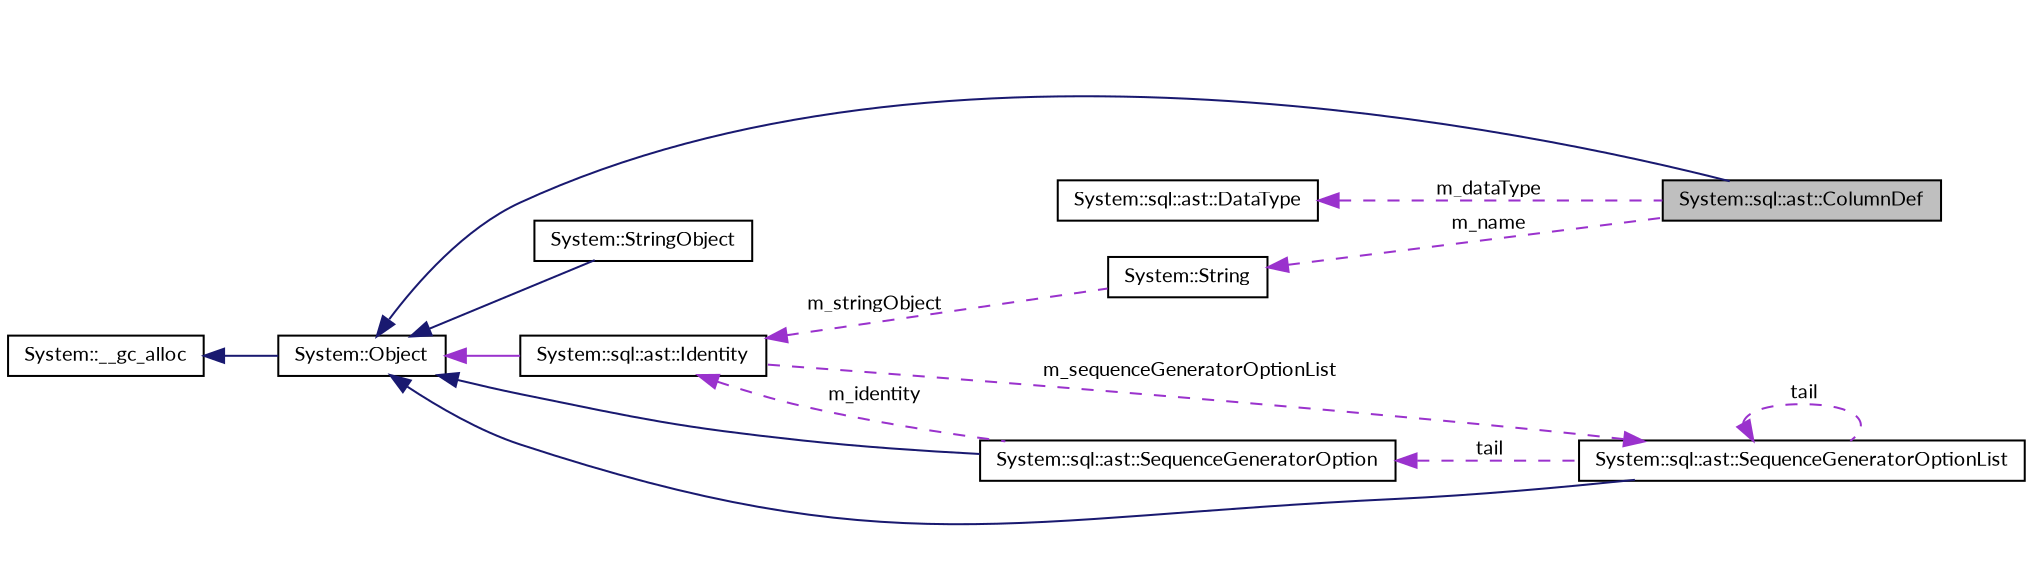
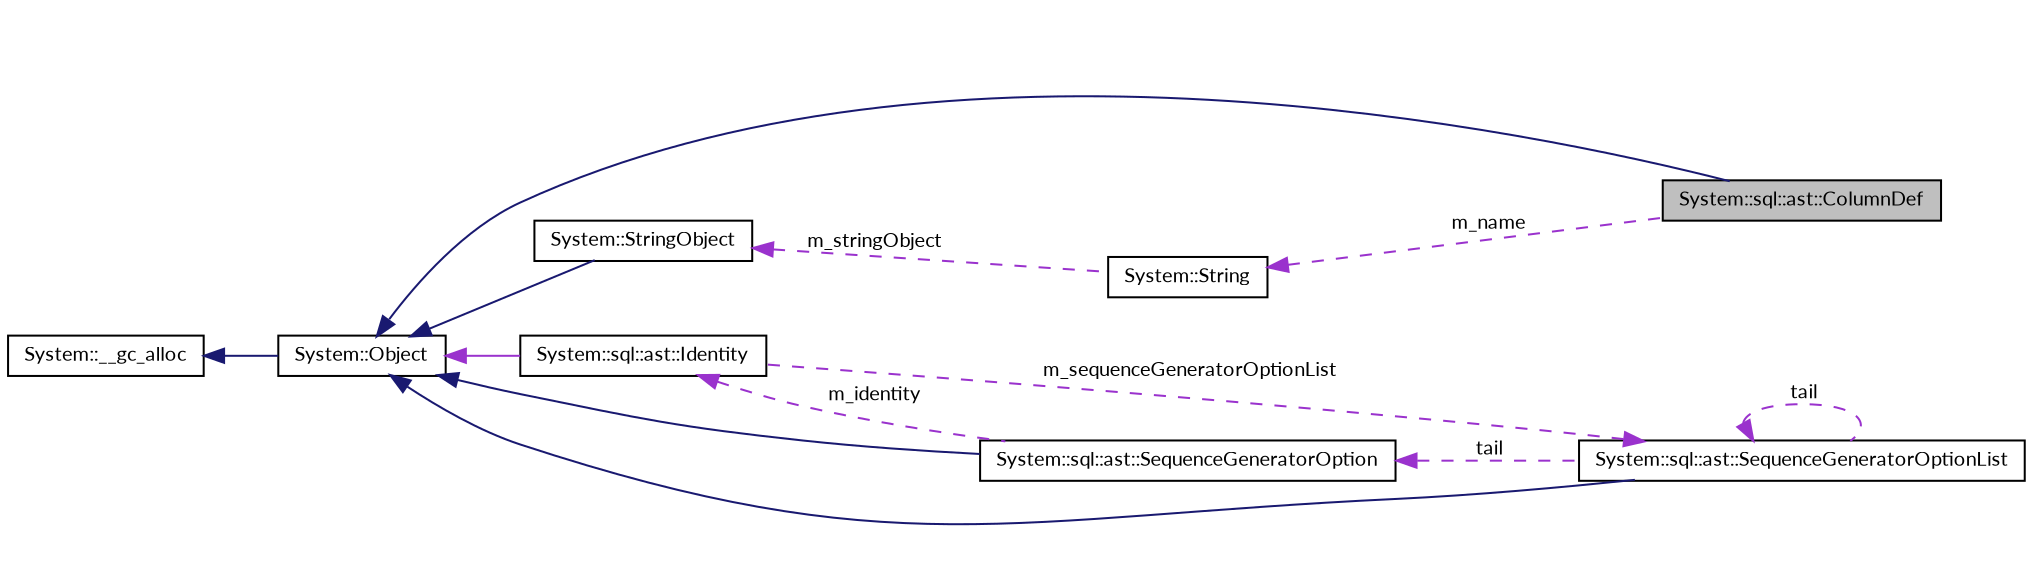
(1188, 200) -> none
(947, 312) -> (940, 261)
